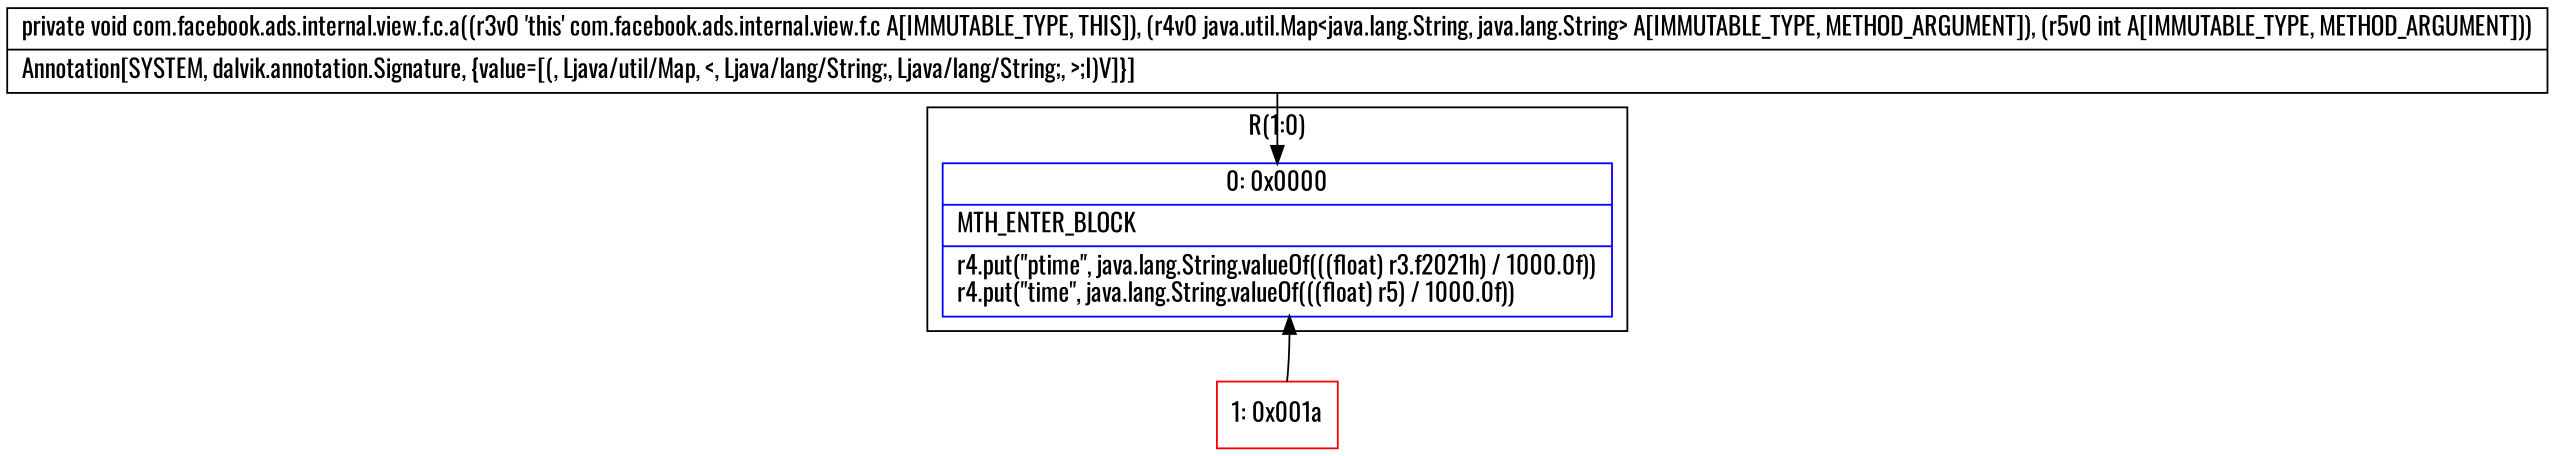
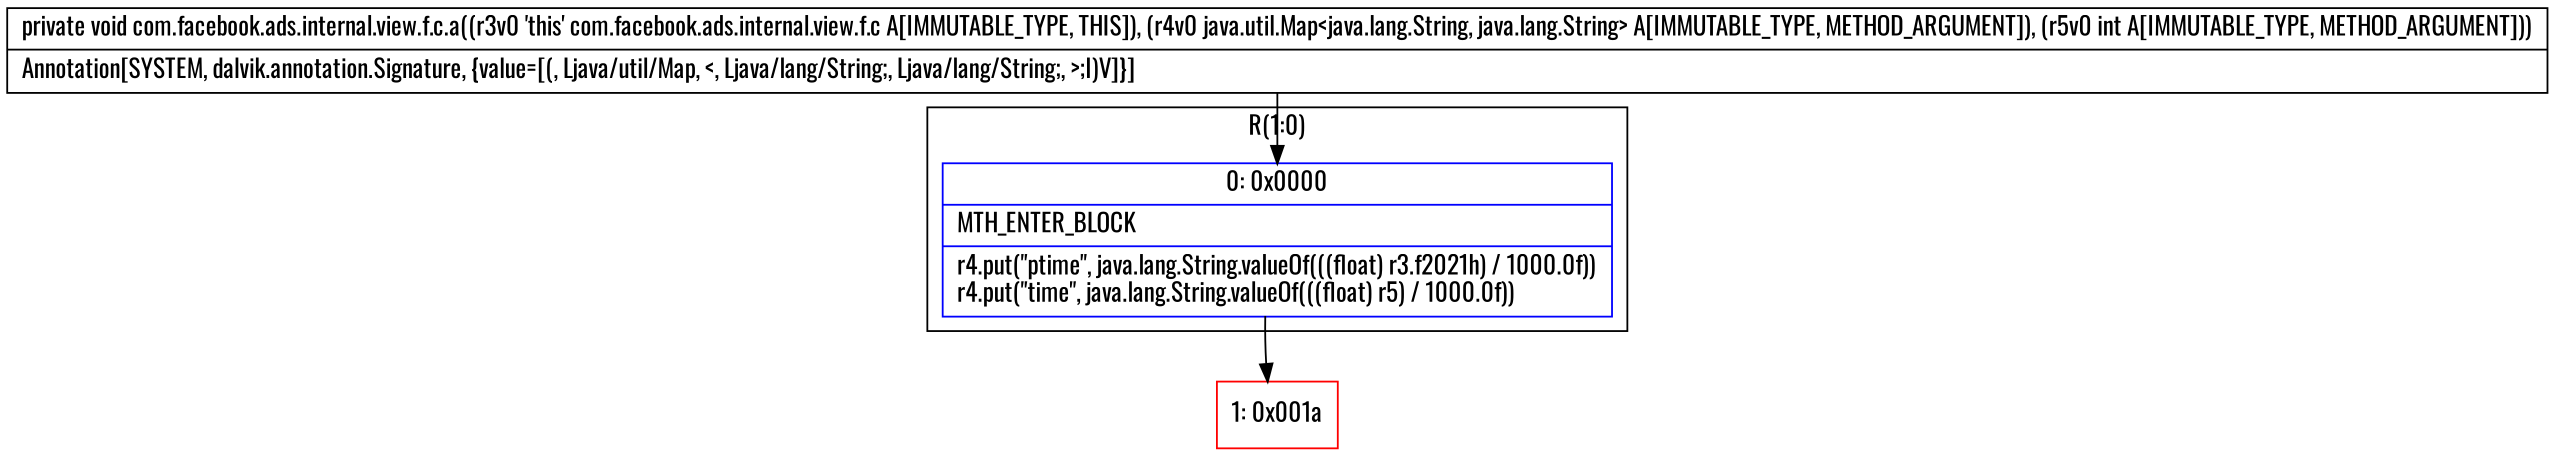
(1289, 358) -> (1265, 342)
